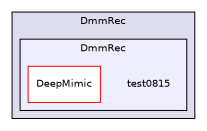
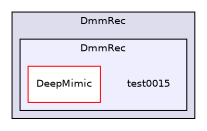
(149, 84) -> (149, 84)
